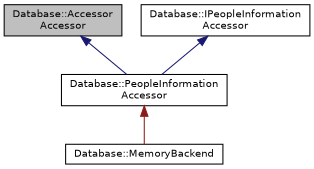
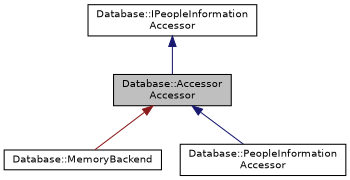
(181, 59) -> (172, 61)
(144, 130) -> (120, 131)
